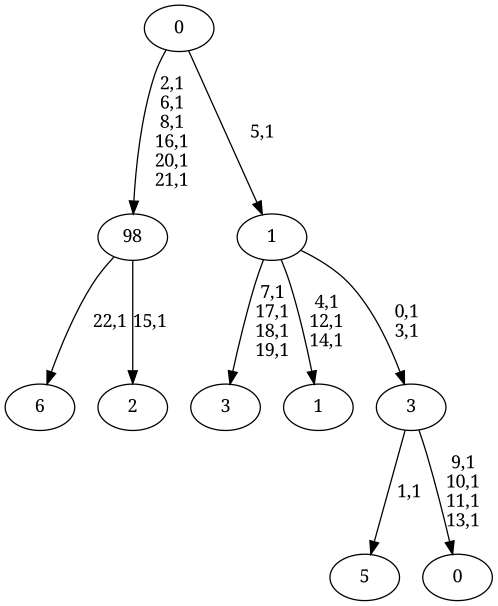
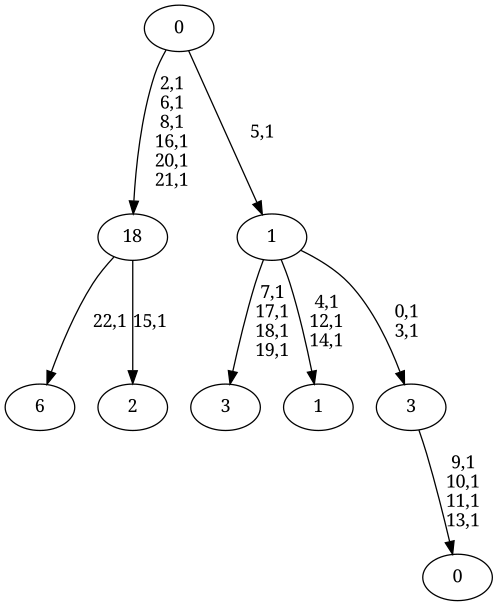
(133, 237) -> (133, 237)
(365, 577) -> none
